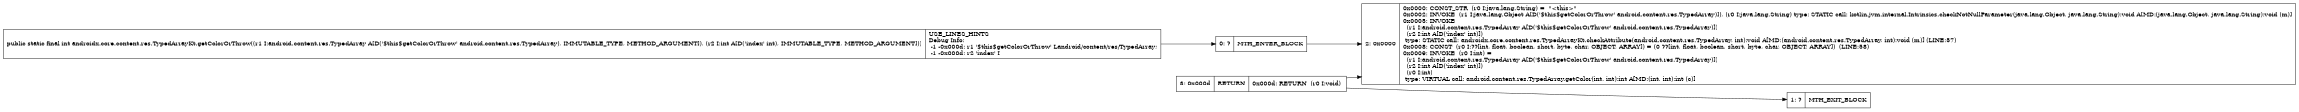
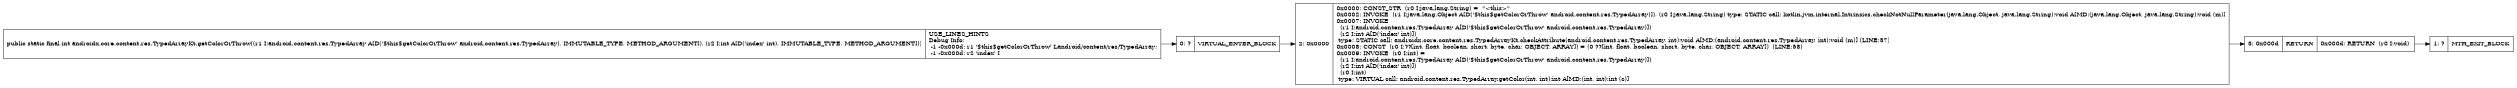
(1431, 21) -> (1365, 21)
(1270, 44) -> (1237, 44)
(1352, 78) -> (2235, 44)
